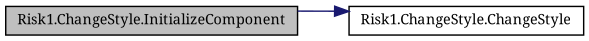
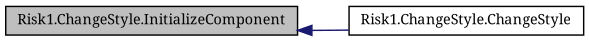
(316, 11) -> (331, 30)
